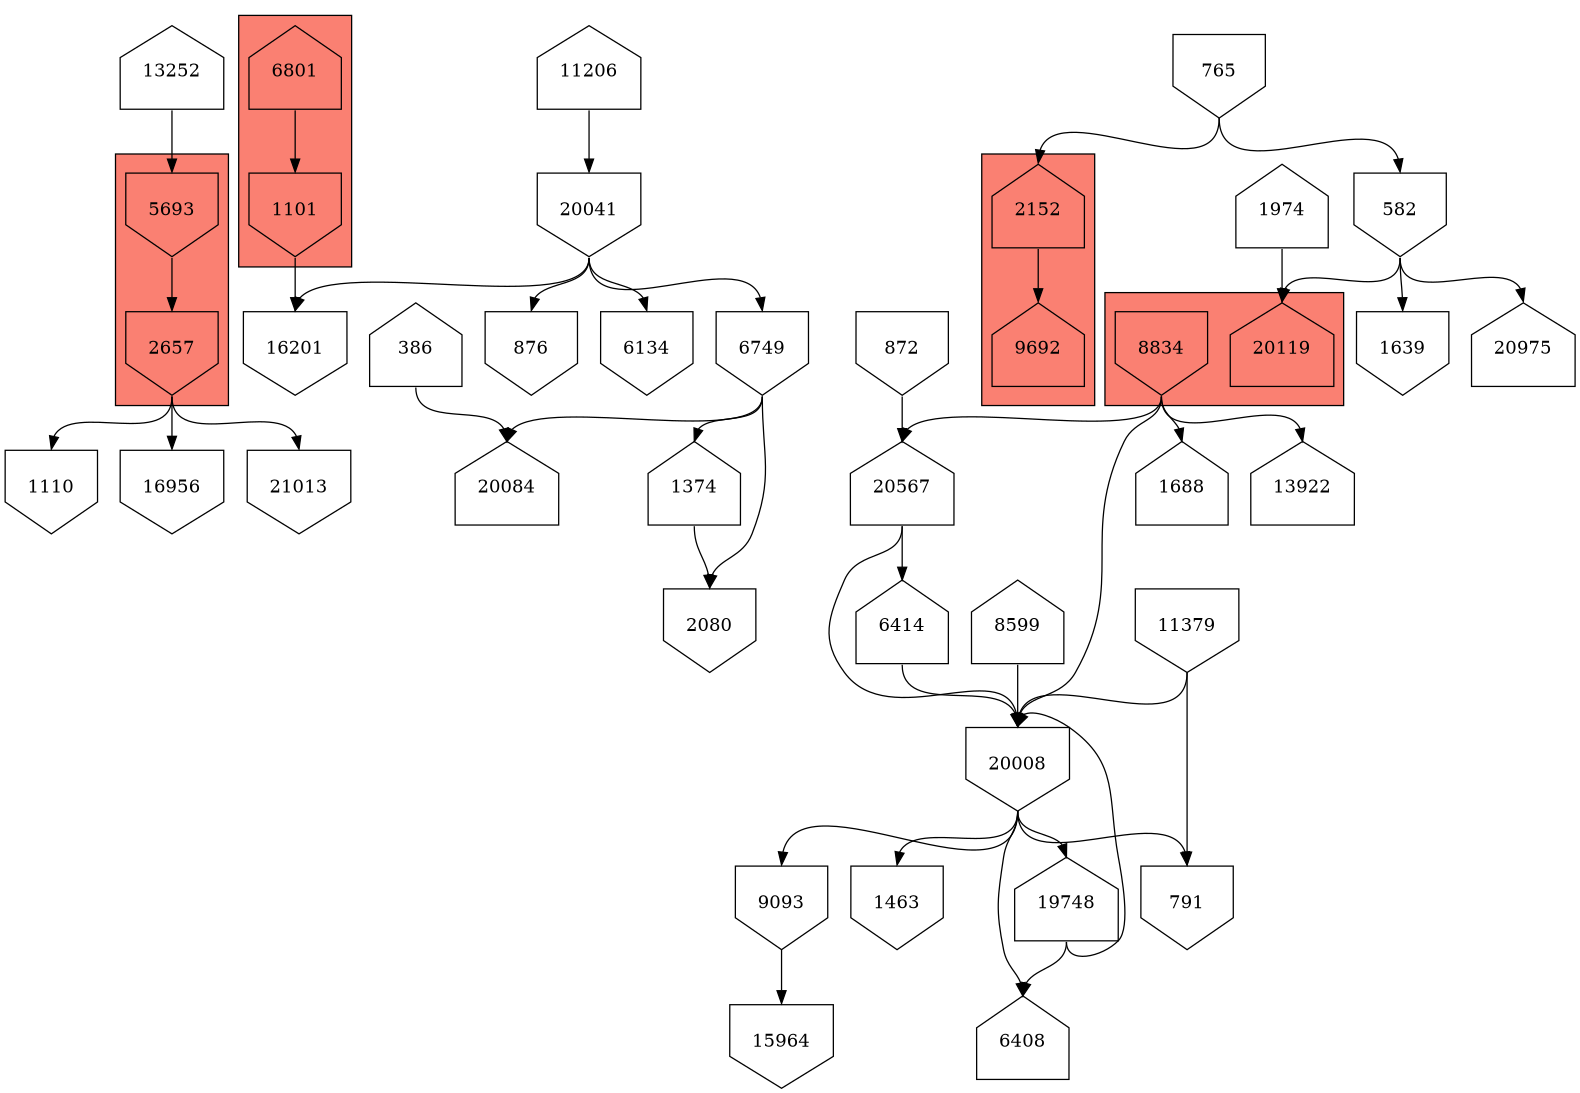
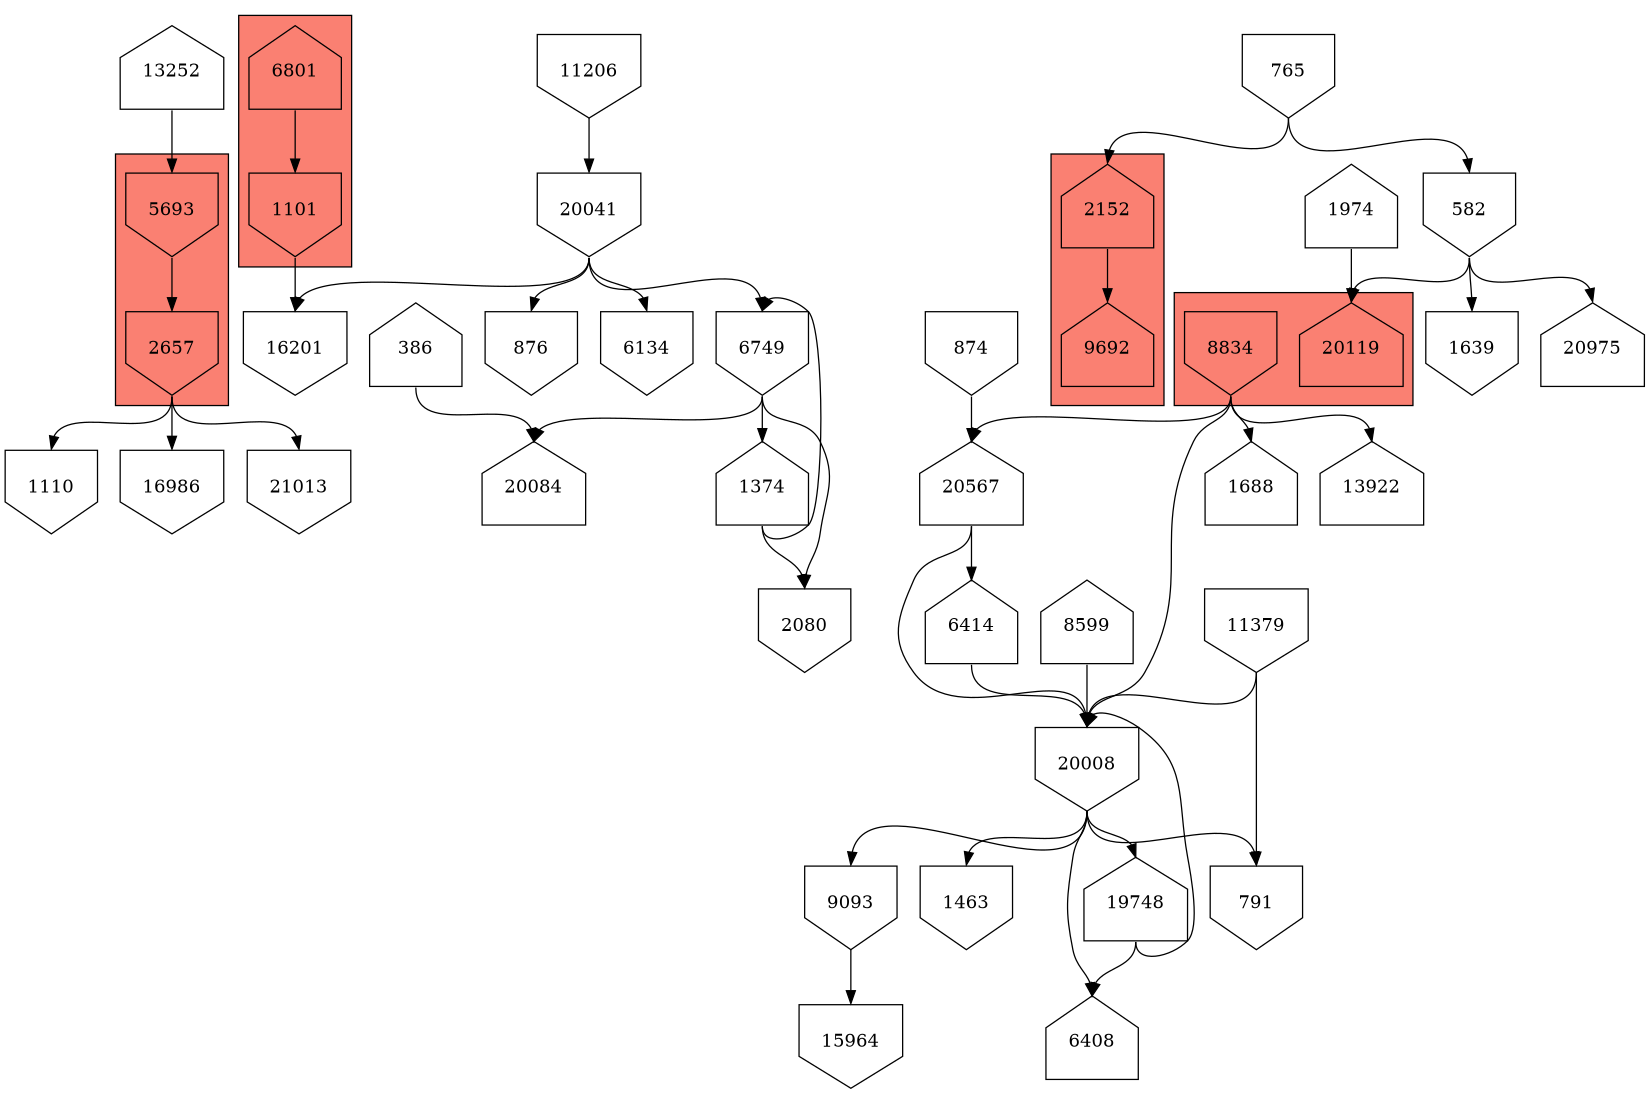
(589, 72) -> (589, 72)
(902, 349) -> (971, 349)
none -> (821, 425)
(172, 488) -> (172, 488)
